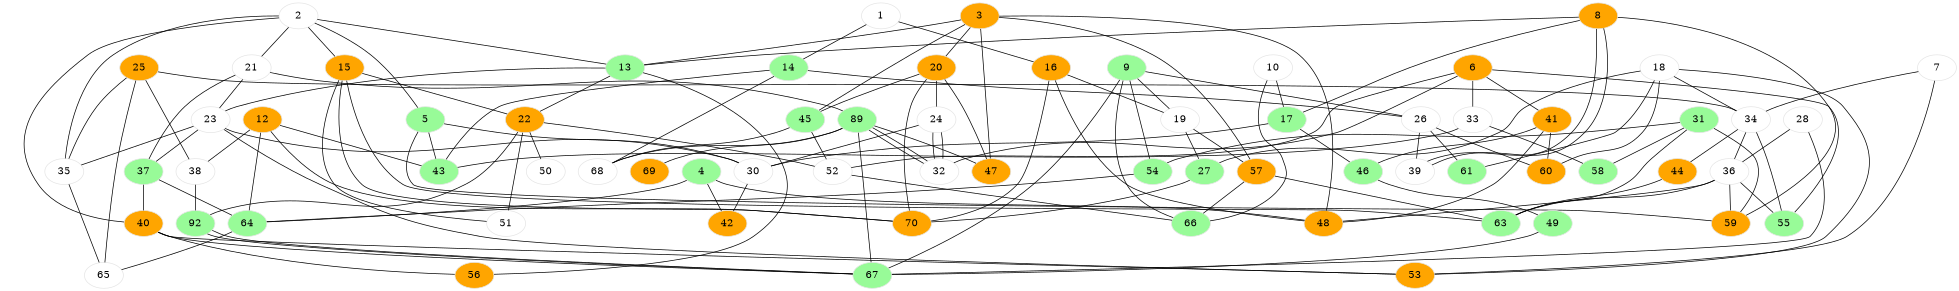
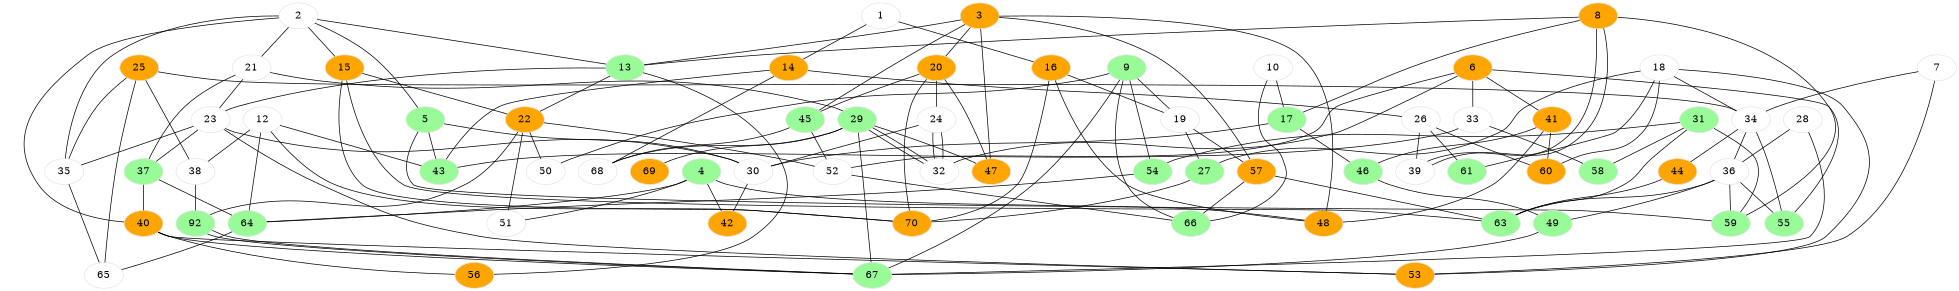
(789, 68) -> (789, 68)
(1274, 94) -> (874, 96)
(263, 120) -> (263, 120)
(857, 120) -> (857, 120)
(330, 177) -> (607, 204)
(1529, 205) -> (1644, 203)
(1731, 223) -> (1731, 223)
